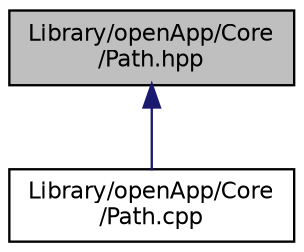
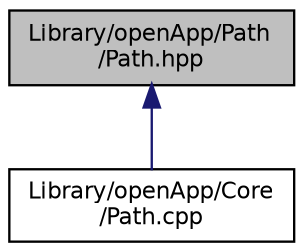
(152, 48) -> (152, 48)
